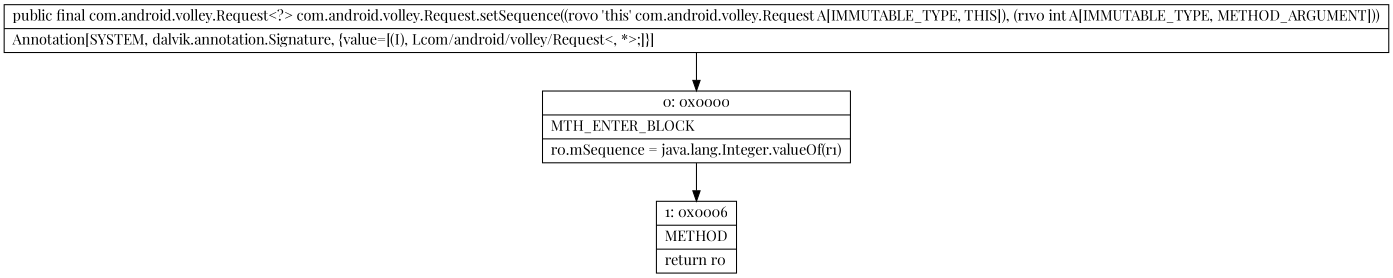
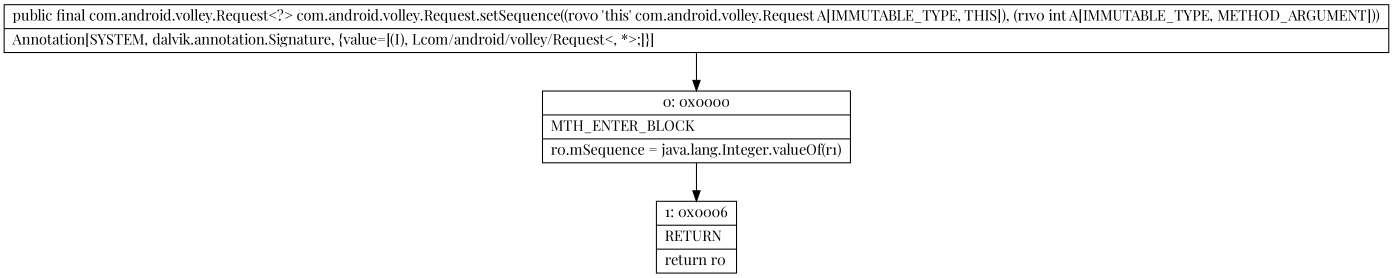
(696, 237) -> (693, 237)
